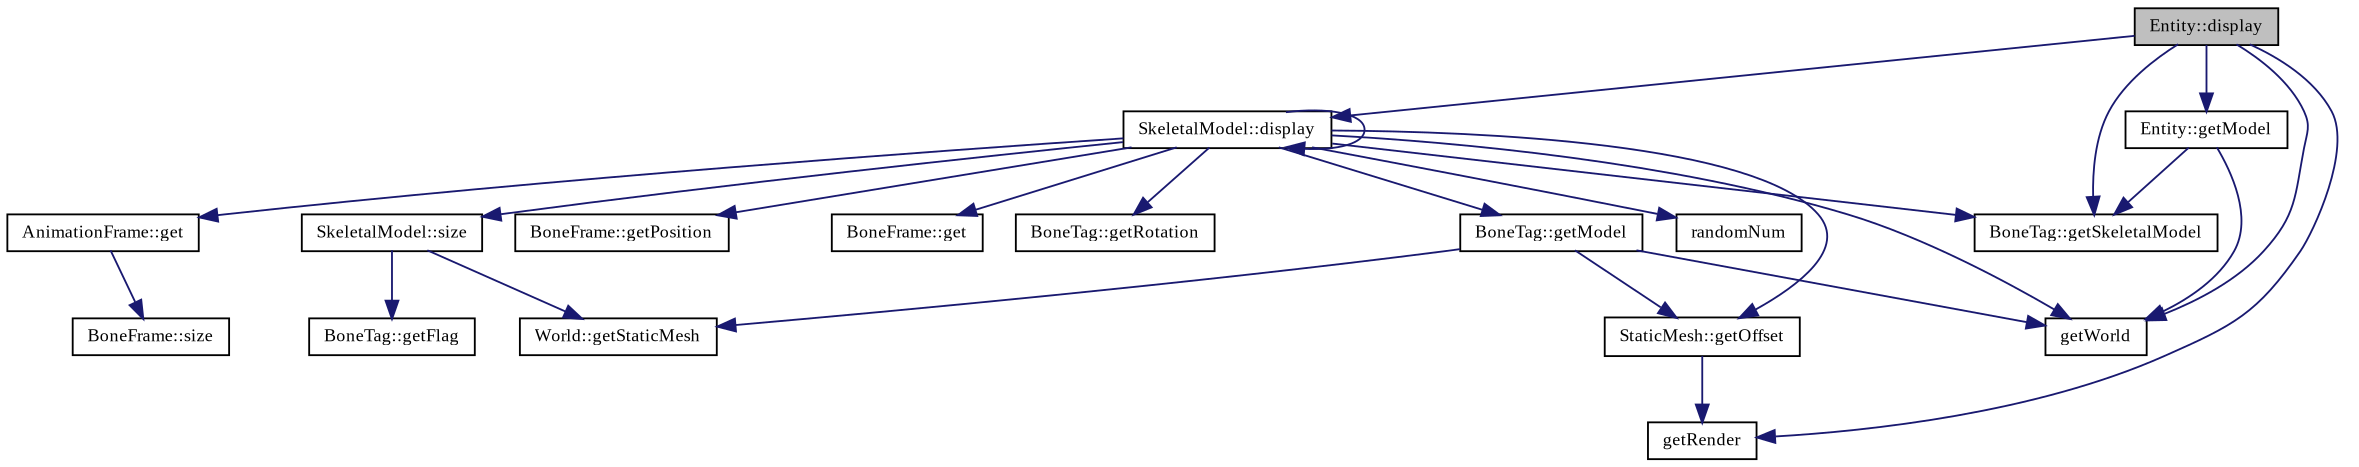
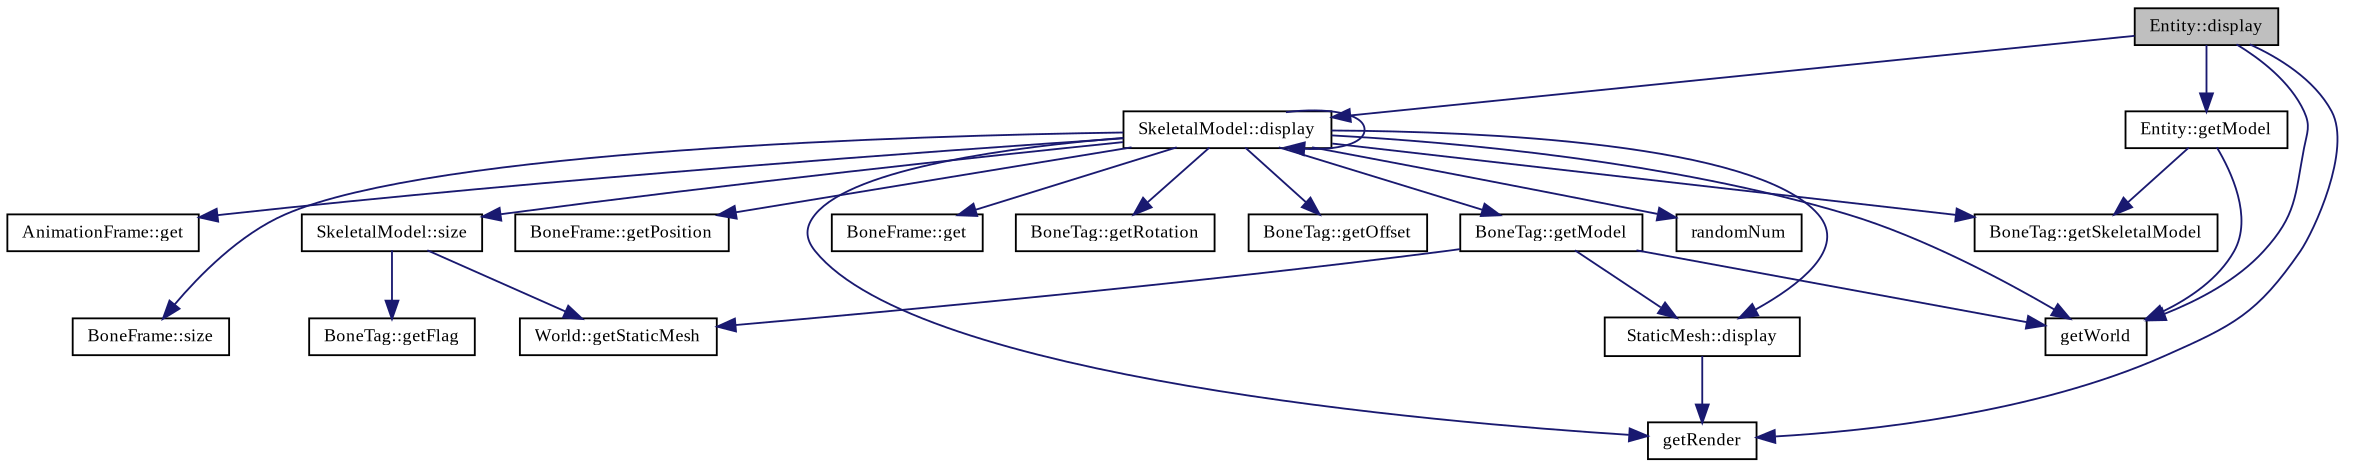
(2112, 107) -> none
none -> (1338, 233)
(123, 276) -> (630, 155)
(1702, 337) -> (1702, 337)
none -> (1032, 352)
